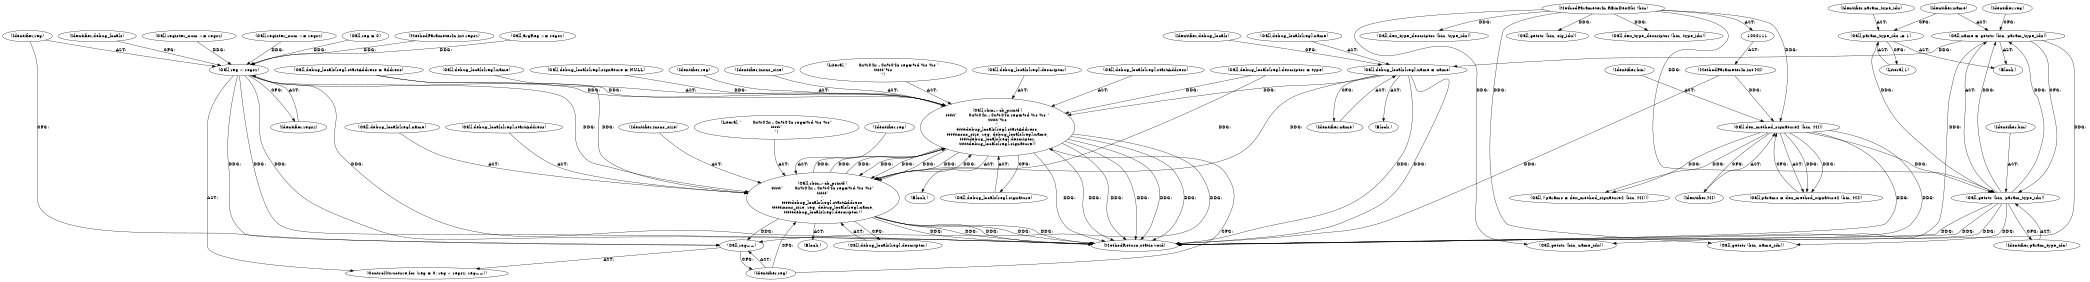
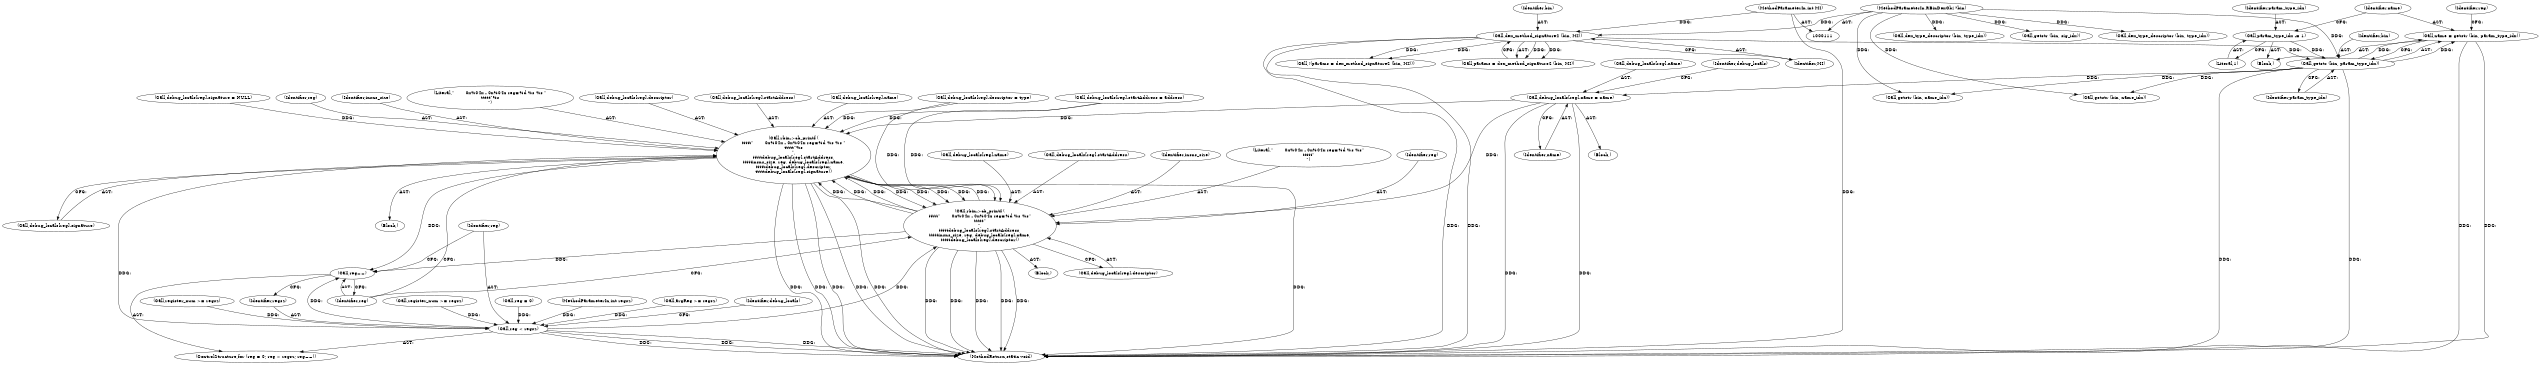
(1745, 52) -> (1800, 23)
(1710, 57) -> (1982, 79)
(273, 95) -> (302, 281)
